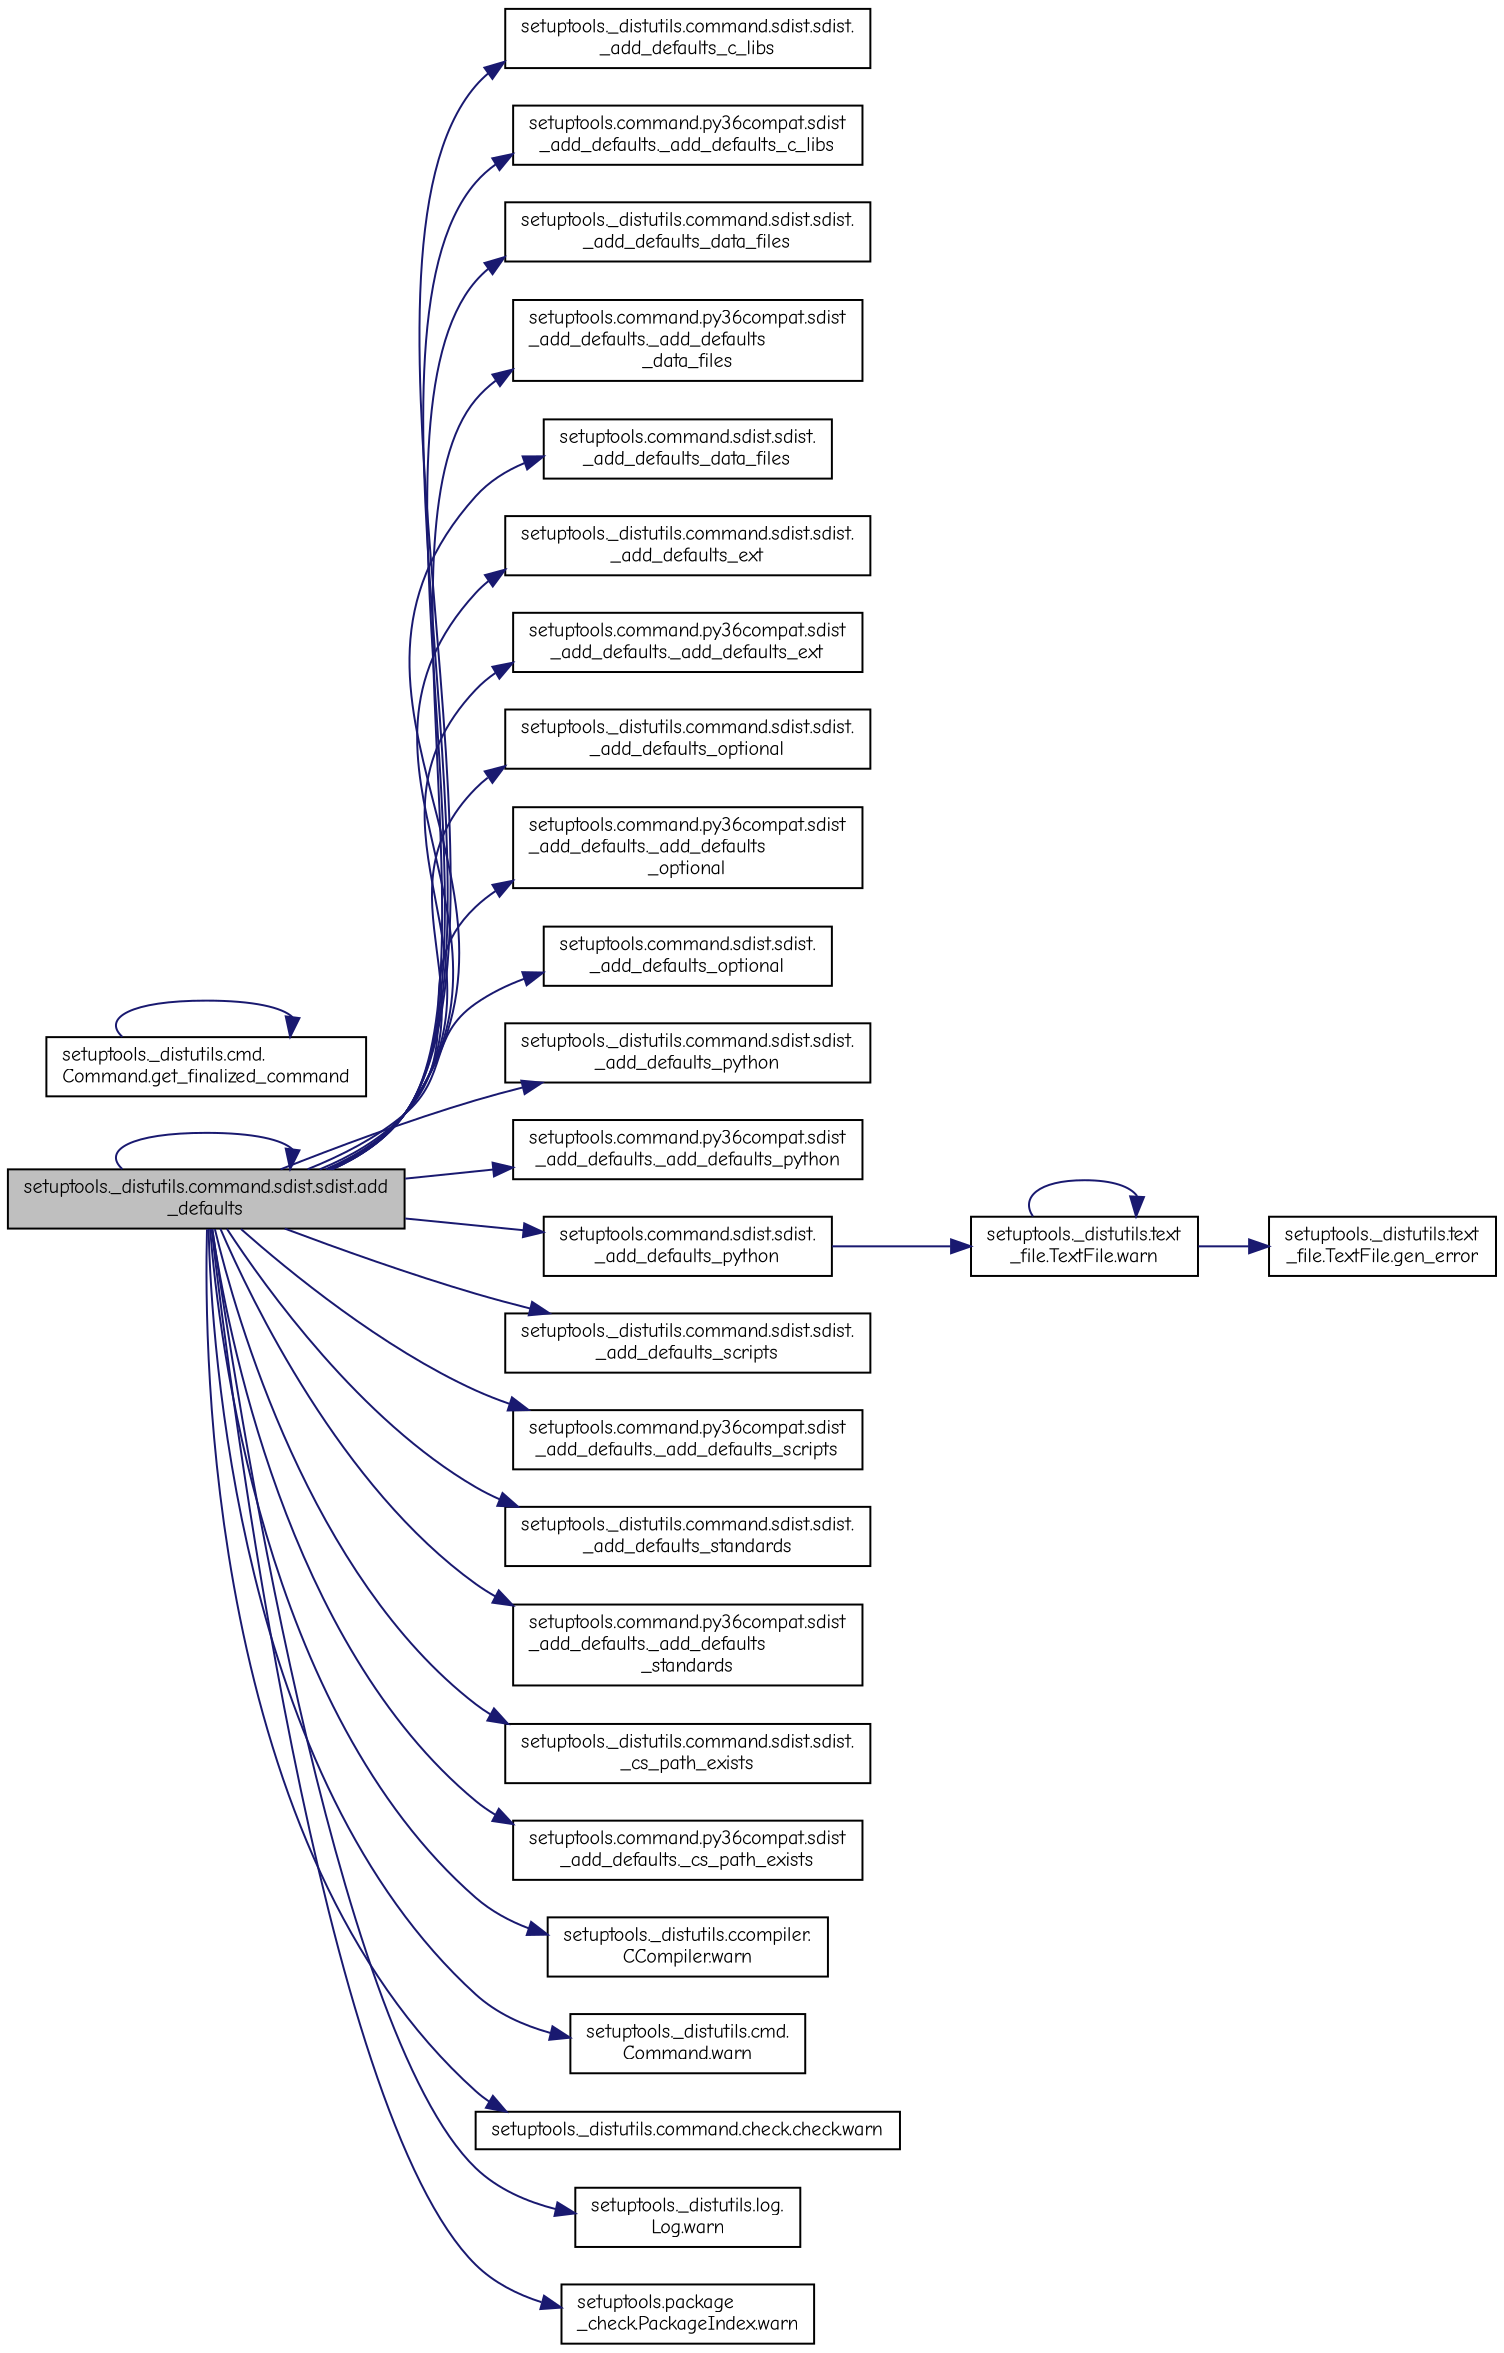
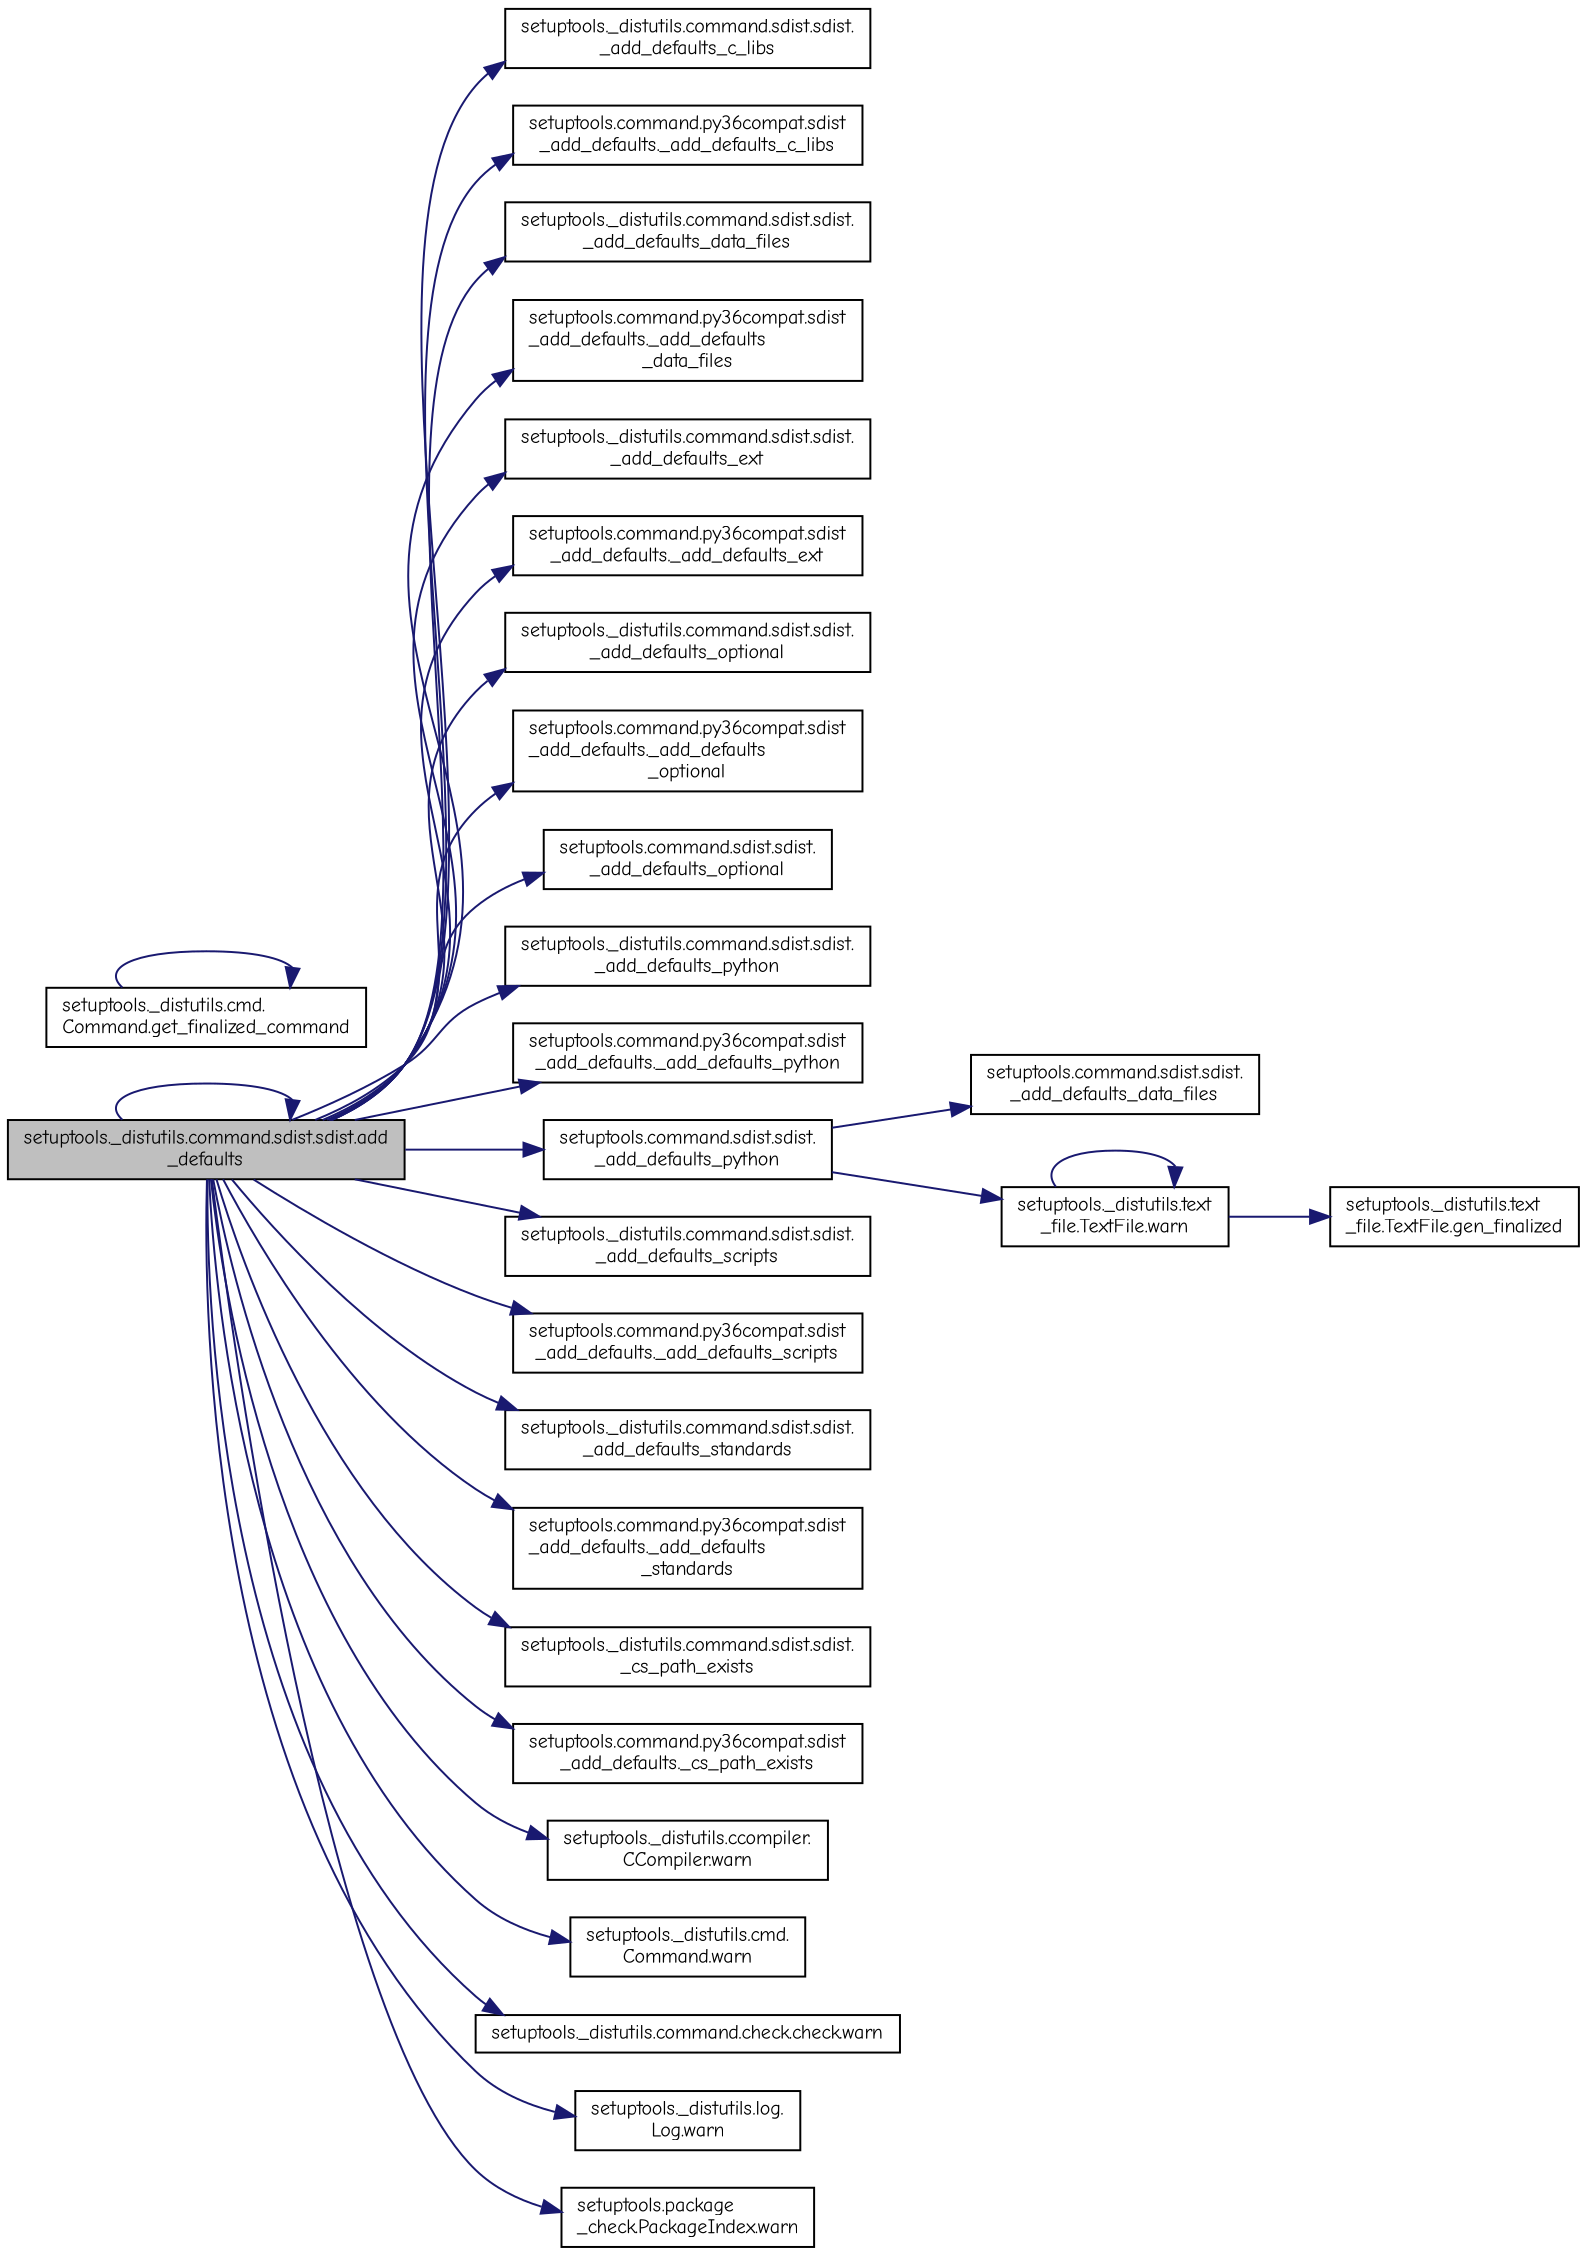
(412, 681) -> (891, 1119)
(1383, 1246) -> (1455, 1217)
